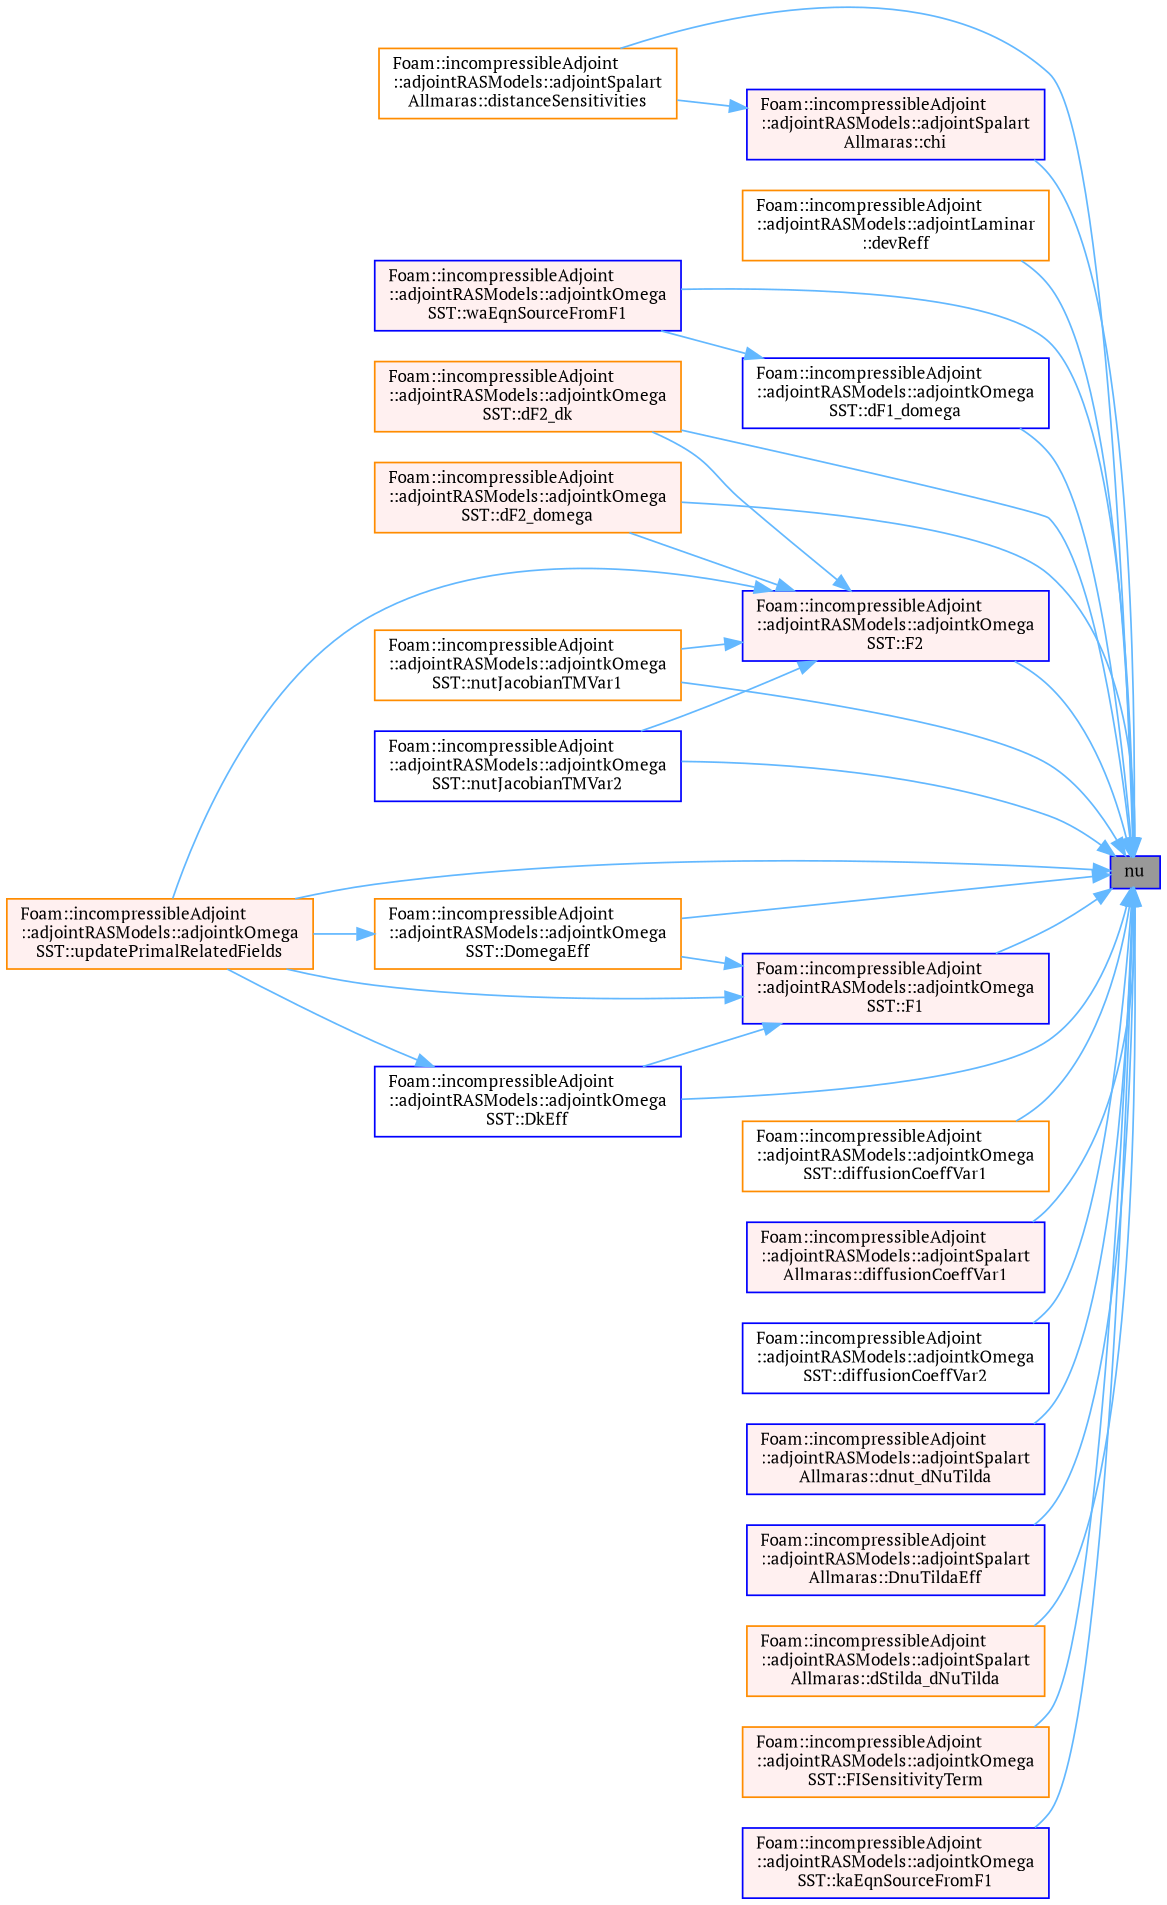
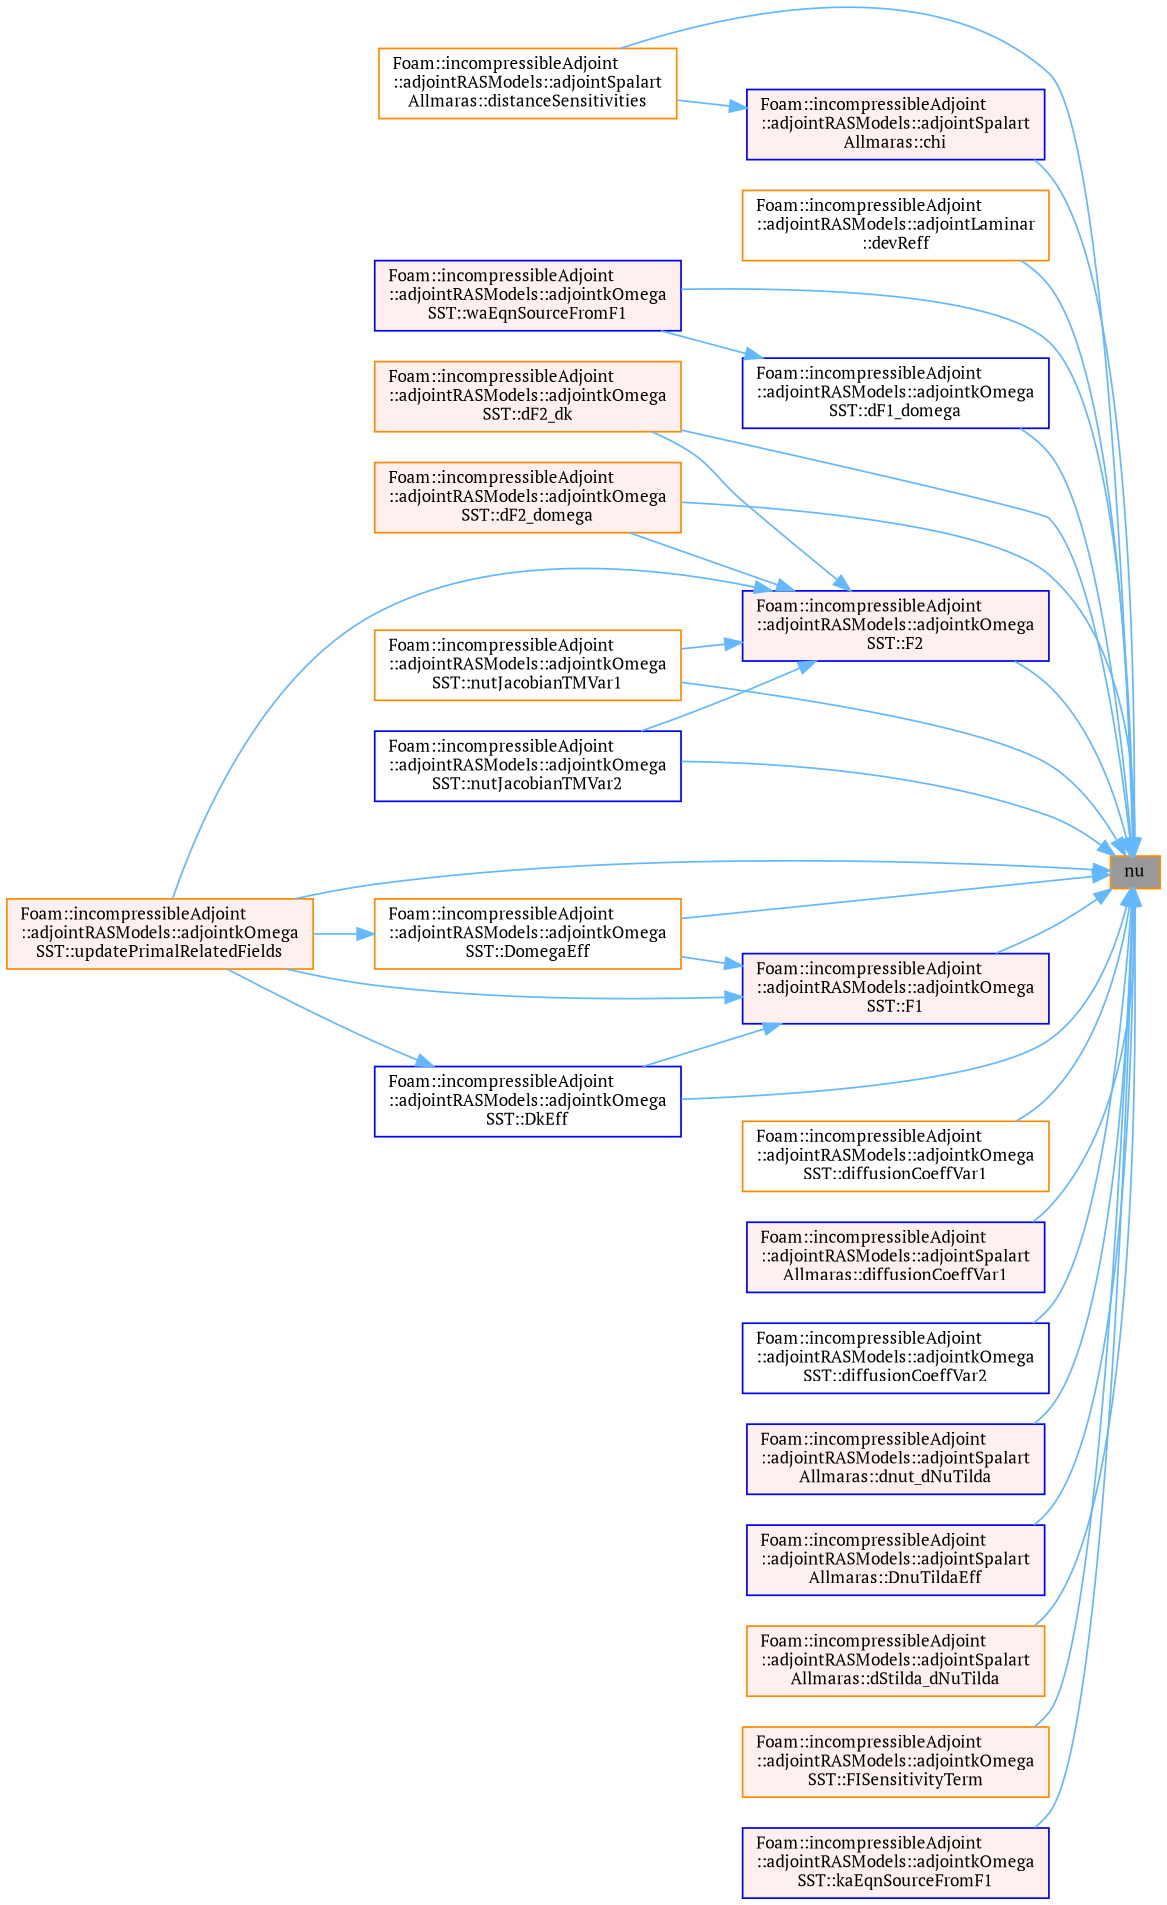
(1135, 872) -> (1135, 872)
